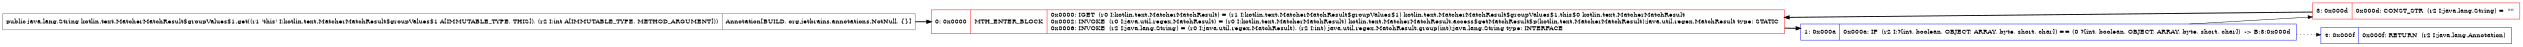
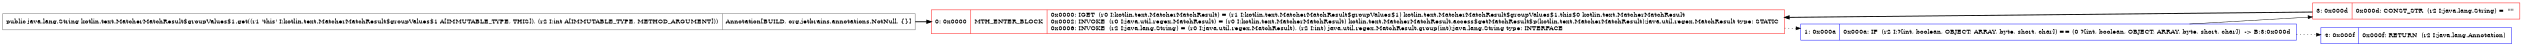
(1790, 28) -> (1790, 28)
